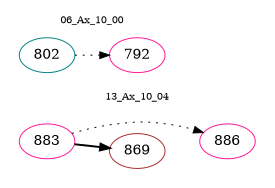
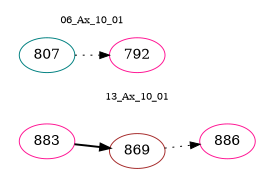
(92, 21) -> (92, 21)
(47, 55) -> (47, 55)
(137, 97) -> (137, 97)
(133, 122) -> (177, 147)
